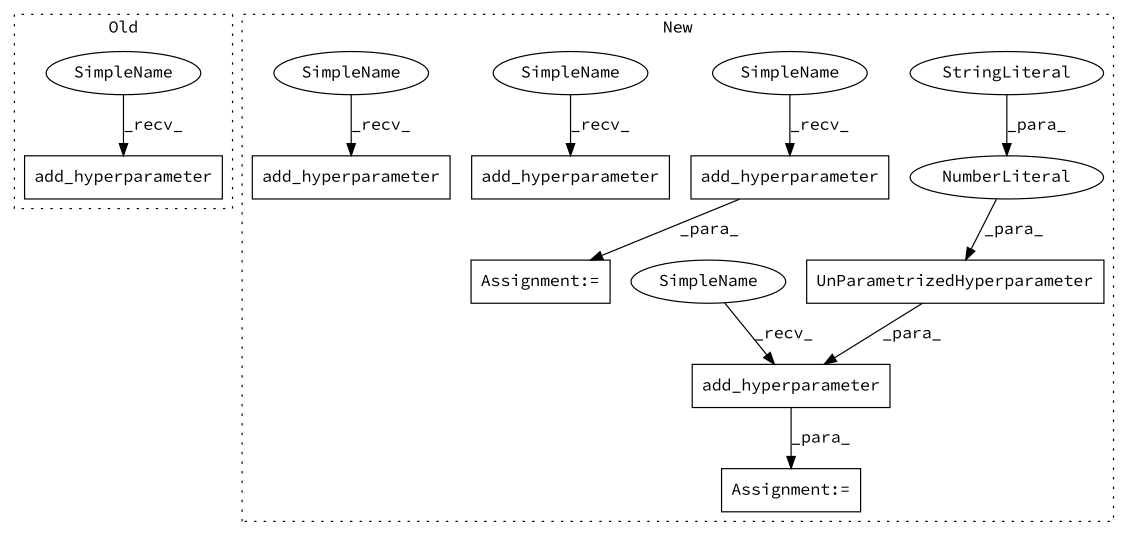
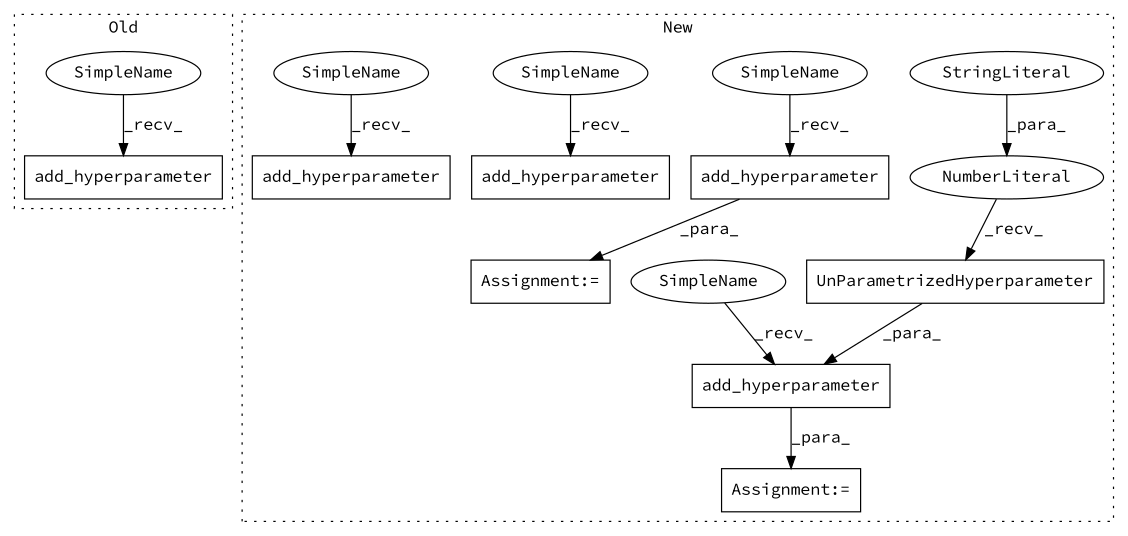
(1014, 230) -> (1014, 230)
